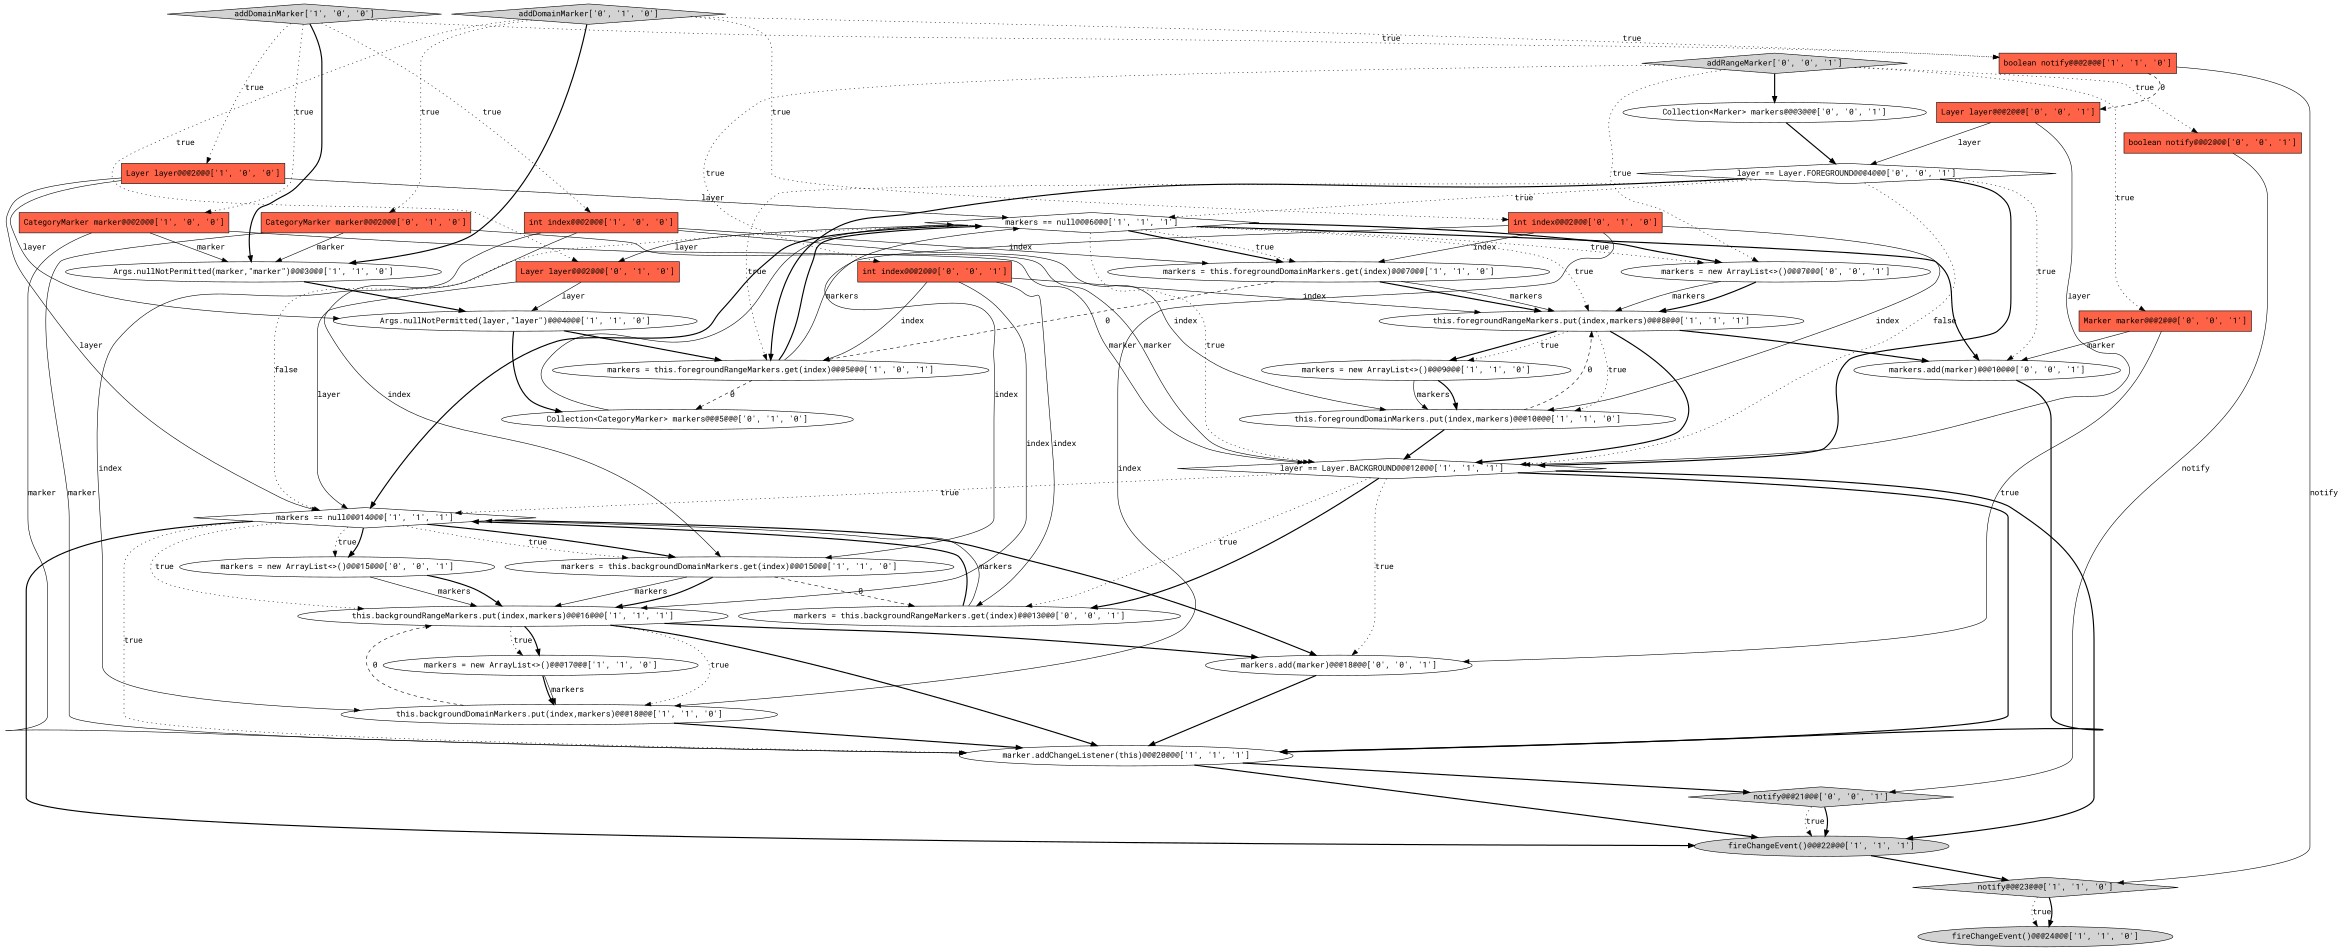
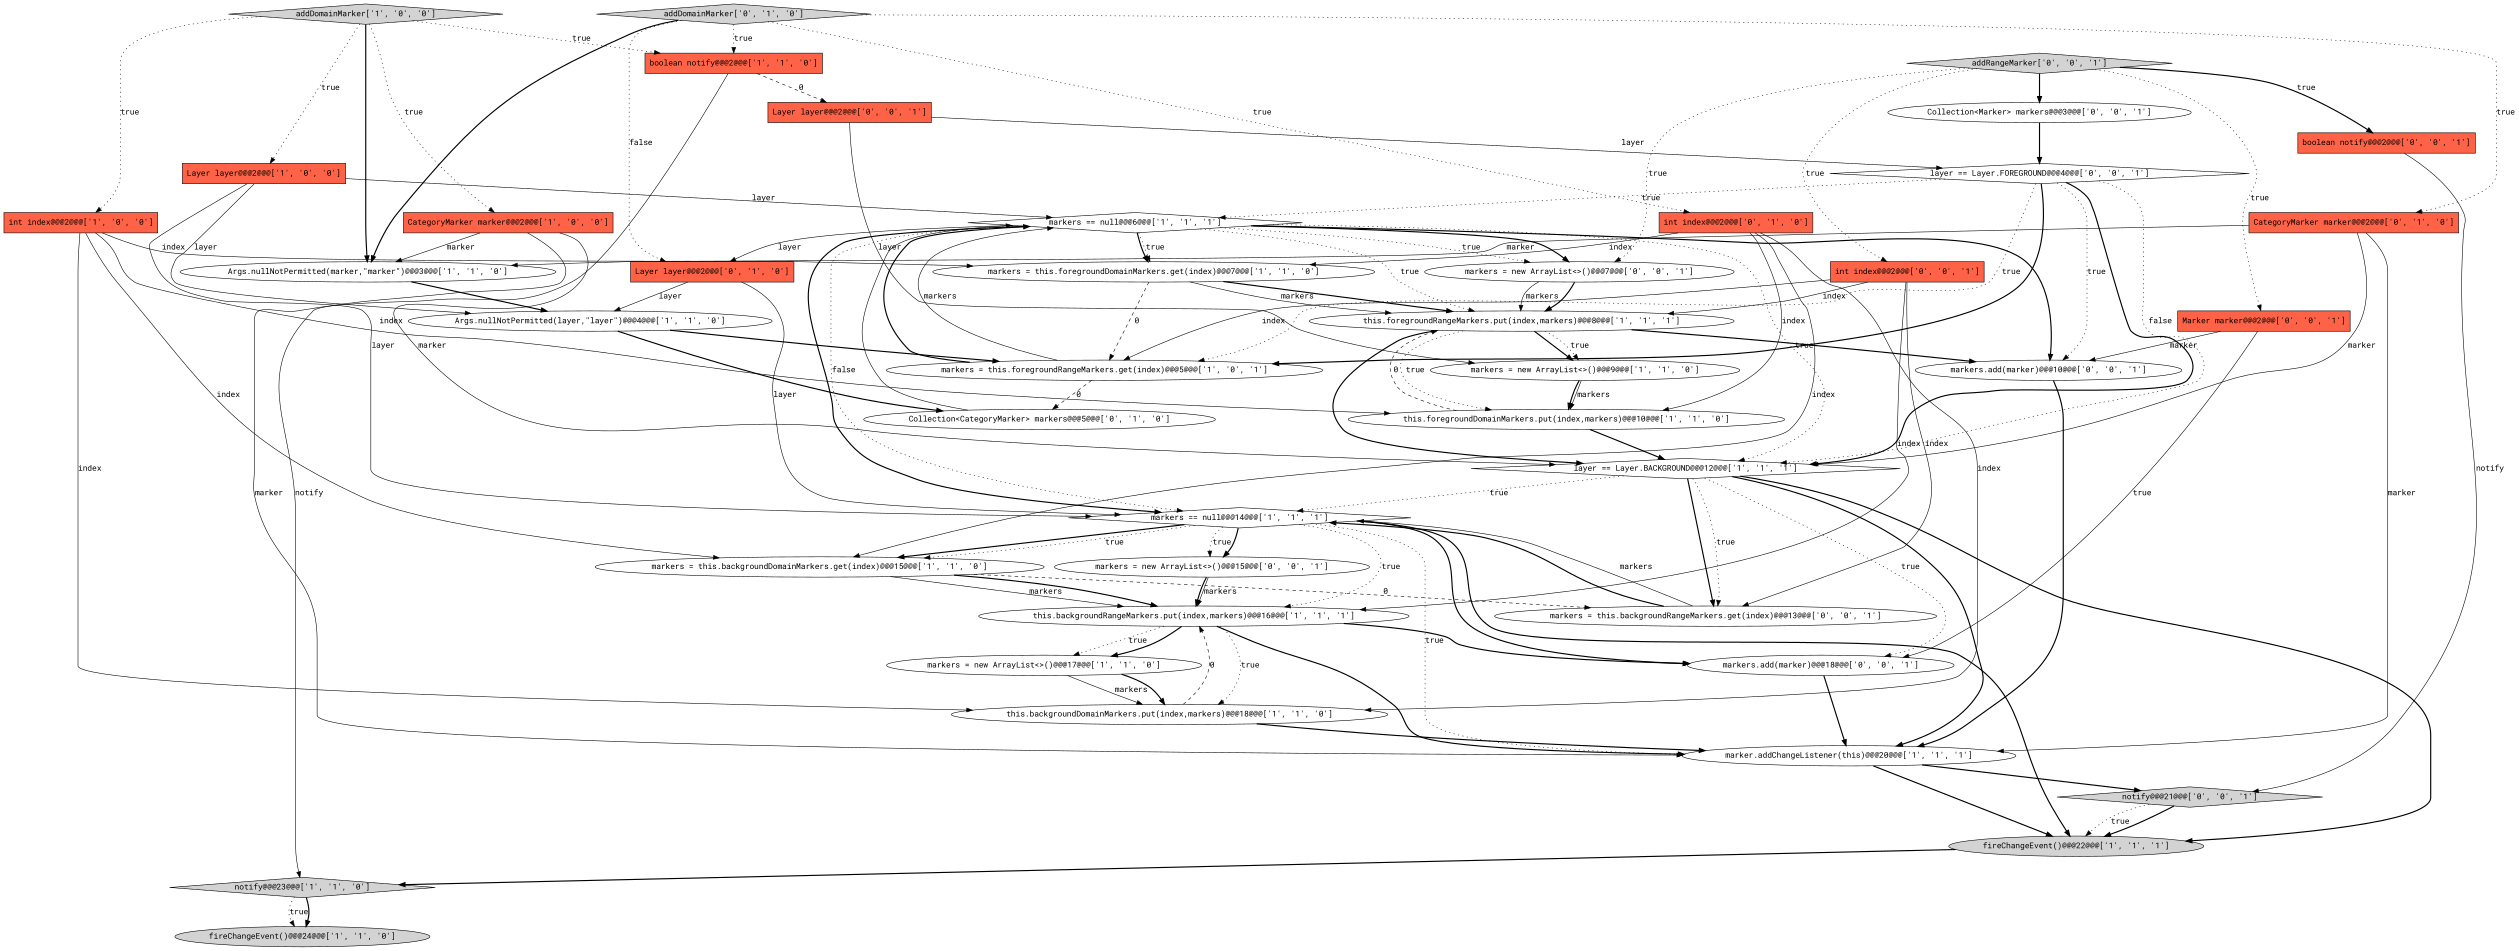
(2031, 76) -> (2249, 79)
(186, 143) -> (641, 143)
(1985, 419) -> (1099, 308)
